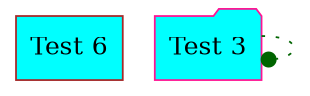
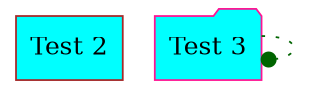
(69, 48) -> (69, 48)
